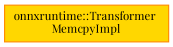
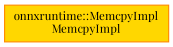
(87, 24) -> (87, 24)
